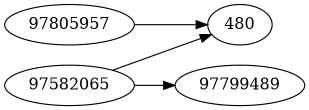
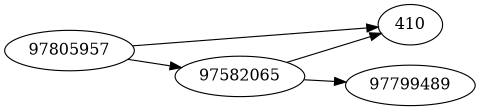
(240, 25) -> (410, 25)
none -> (149, 63)
